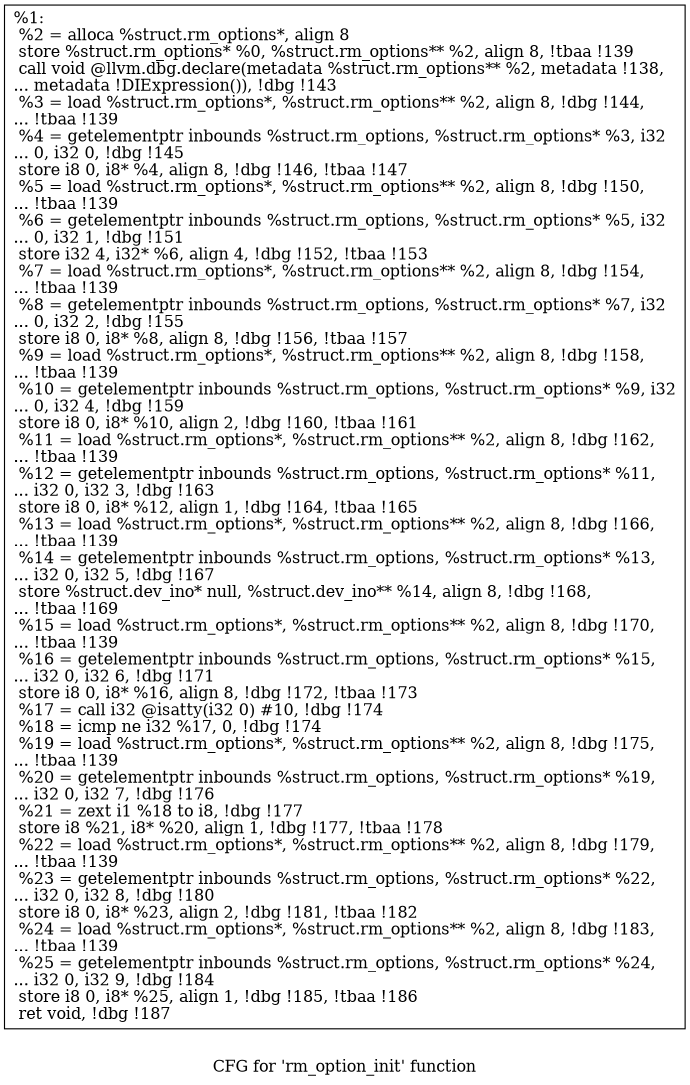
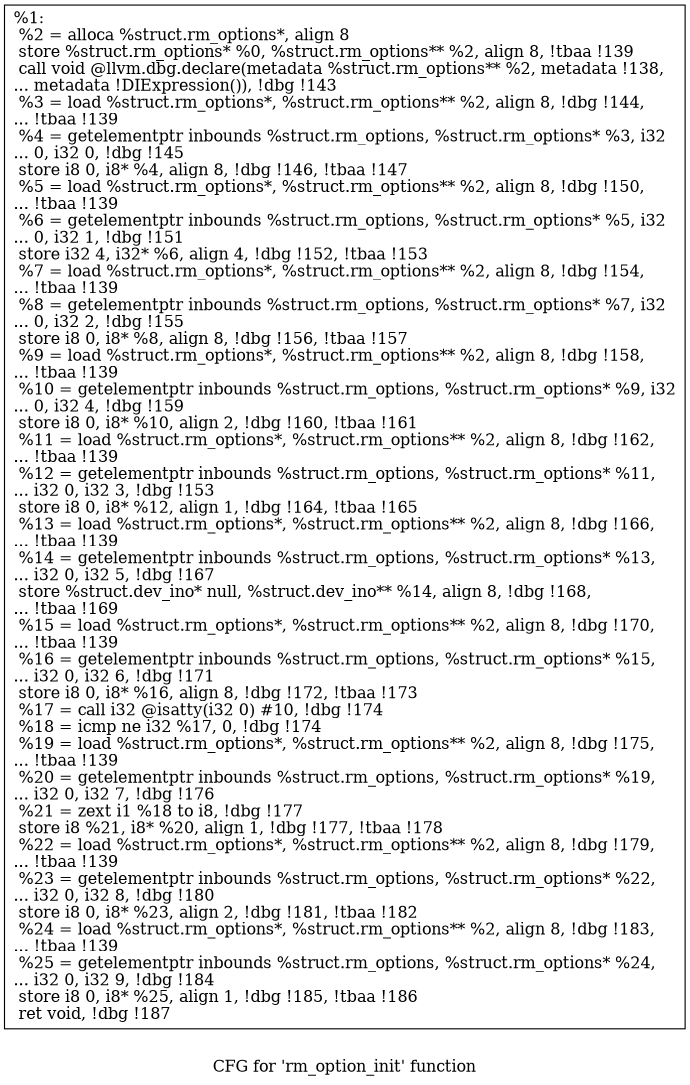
(114, 491) -> (114, 491)
